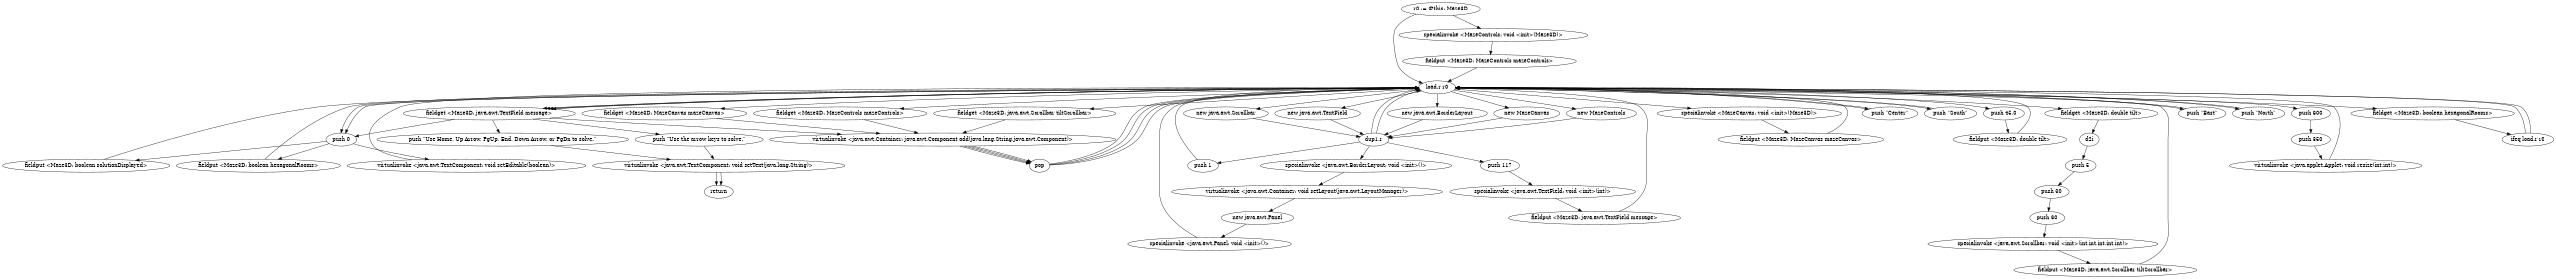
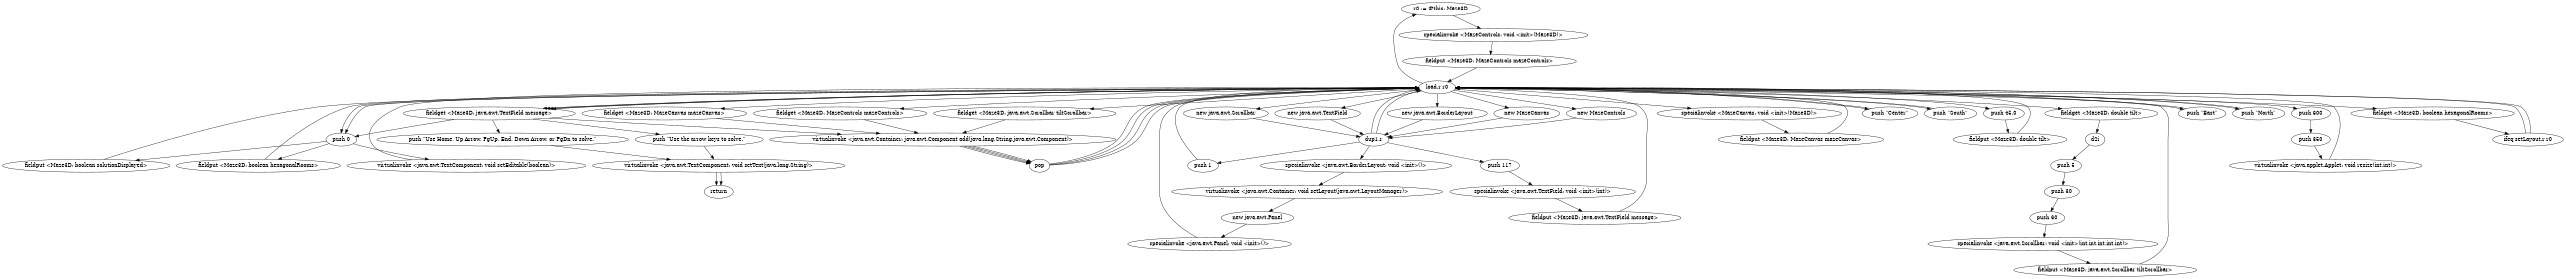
(1394, 48) -> (1395, 52)
(2528, 140) -> (2528, 140)
